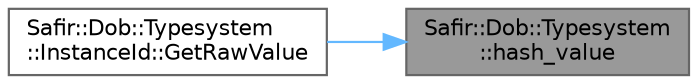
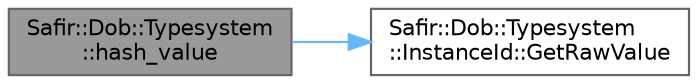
(355, 42) -> (320, 42)
